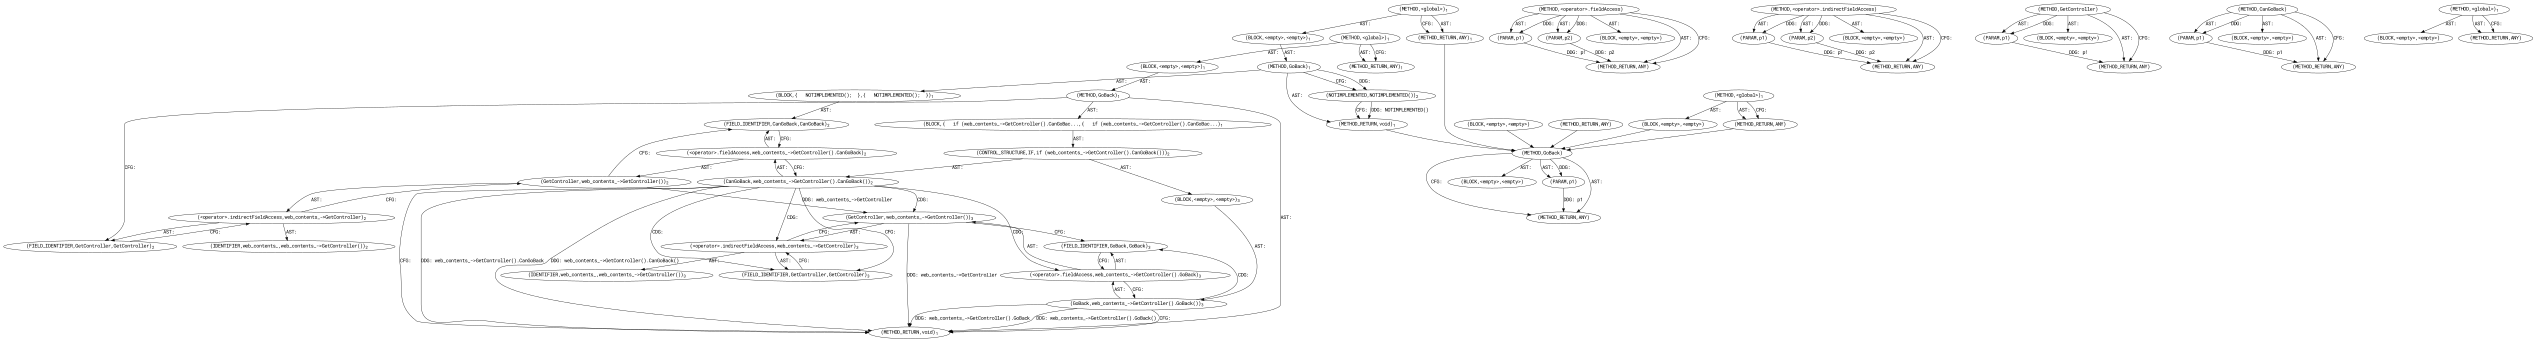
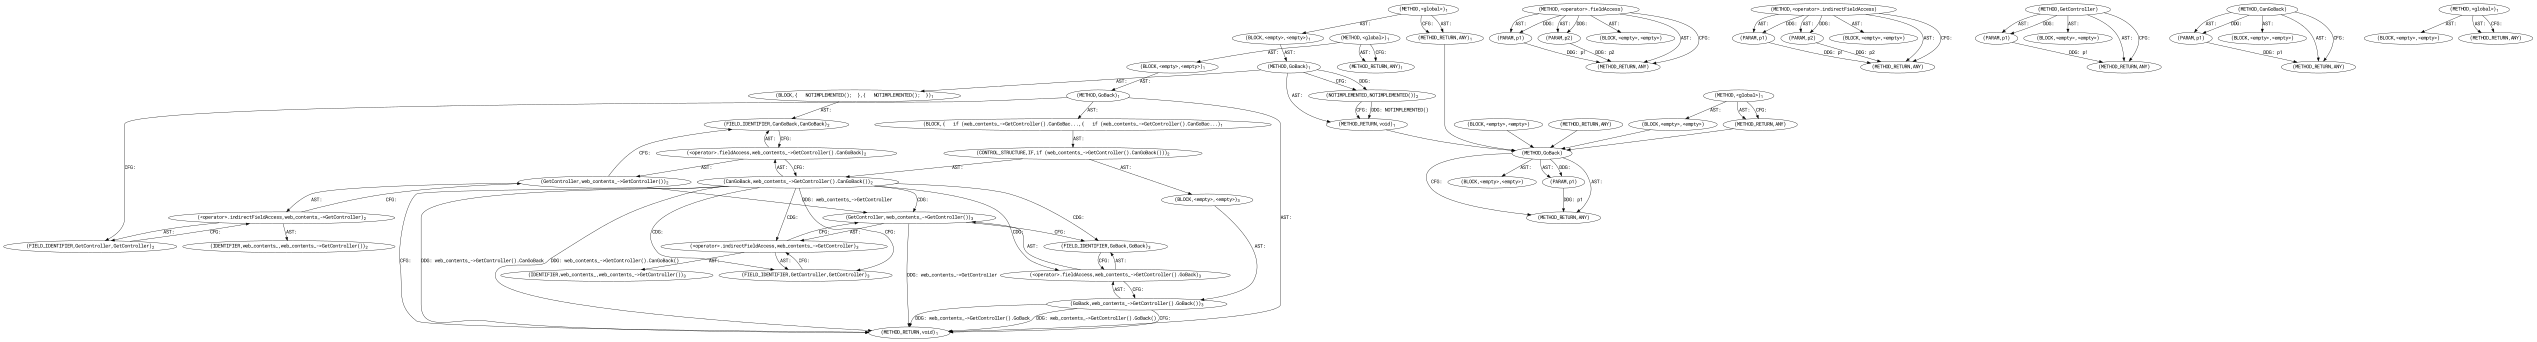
(1228, 265) -> (1001, 192)
